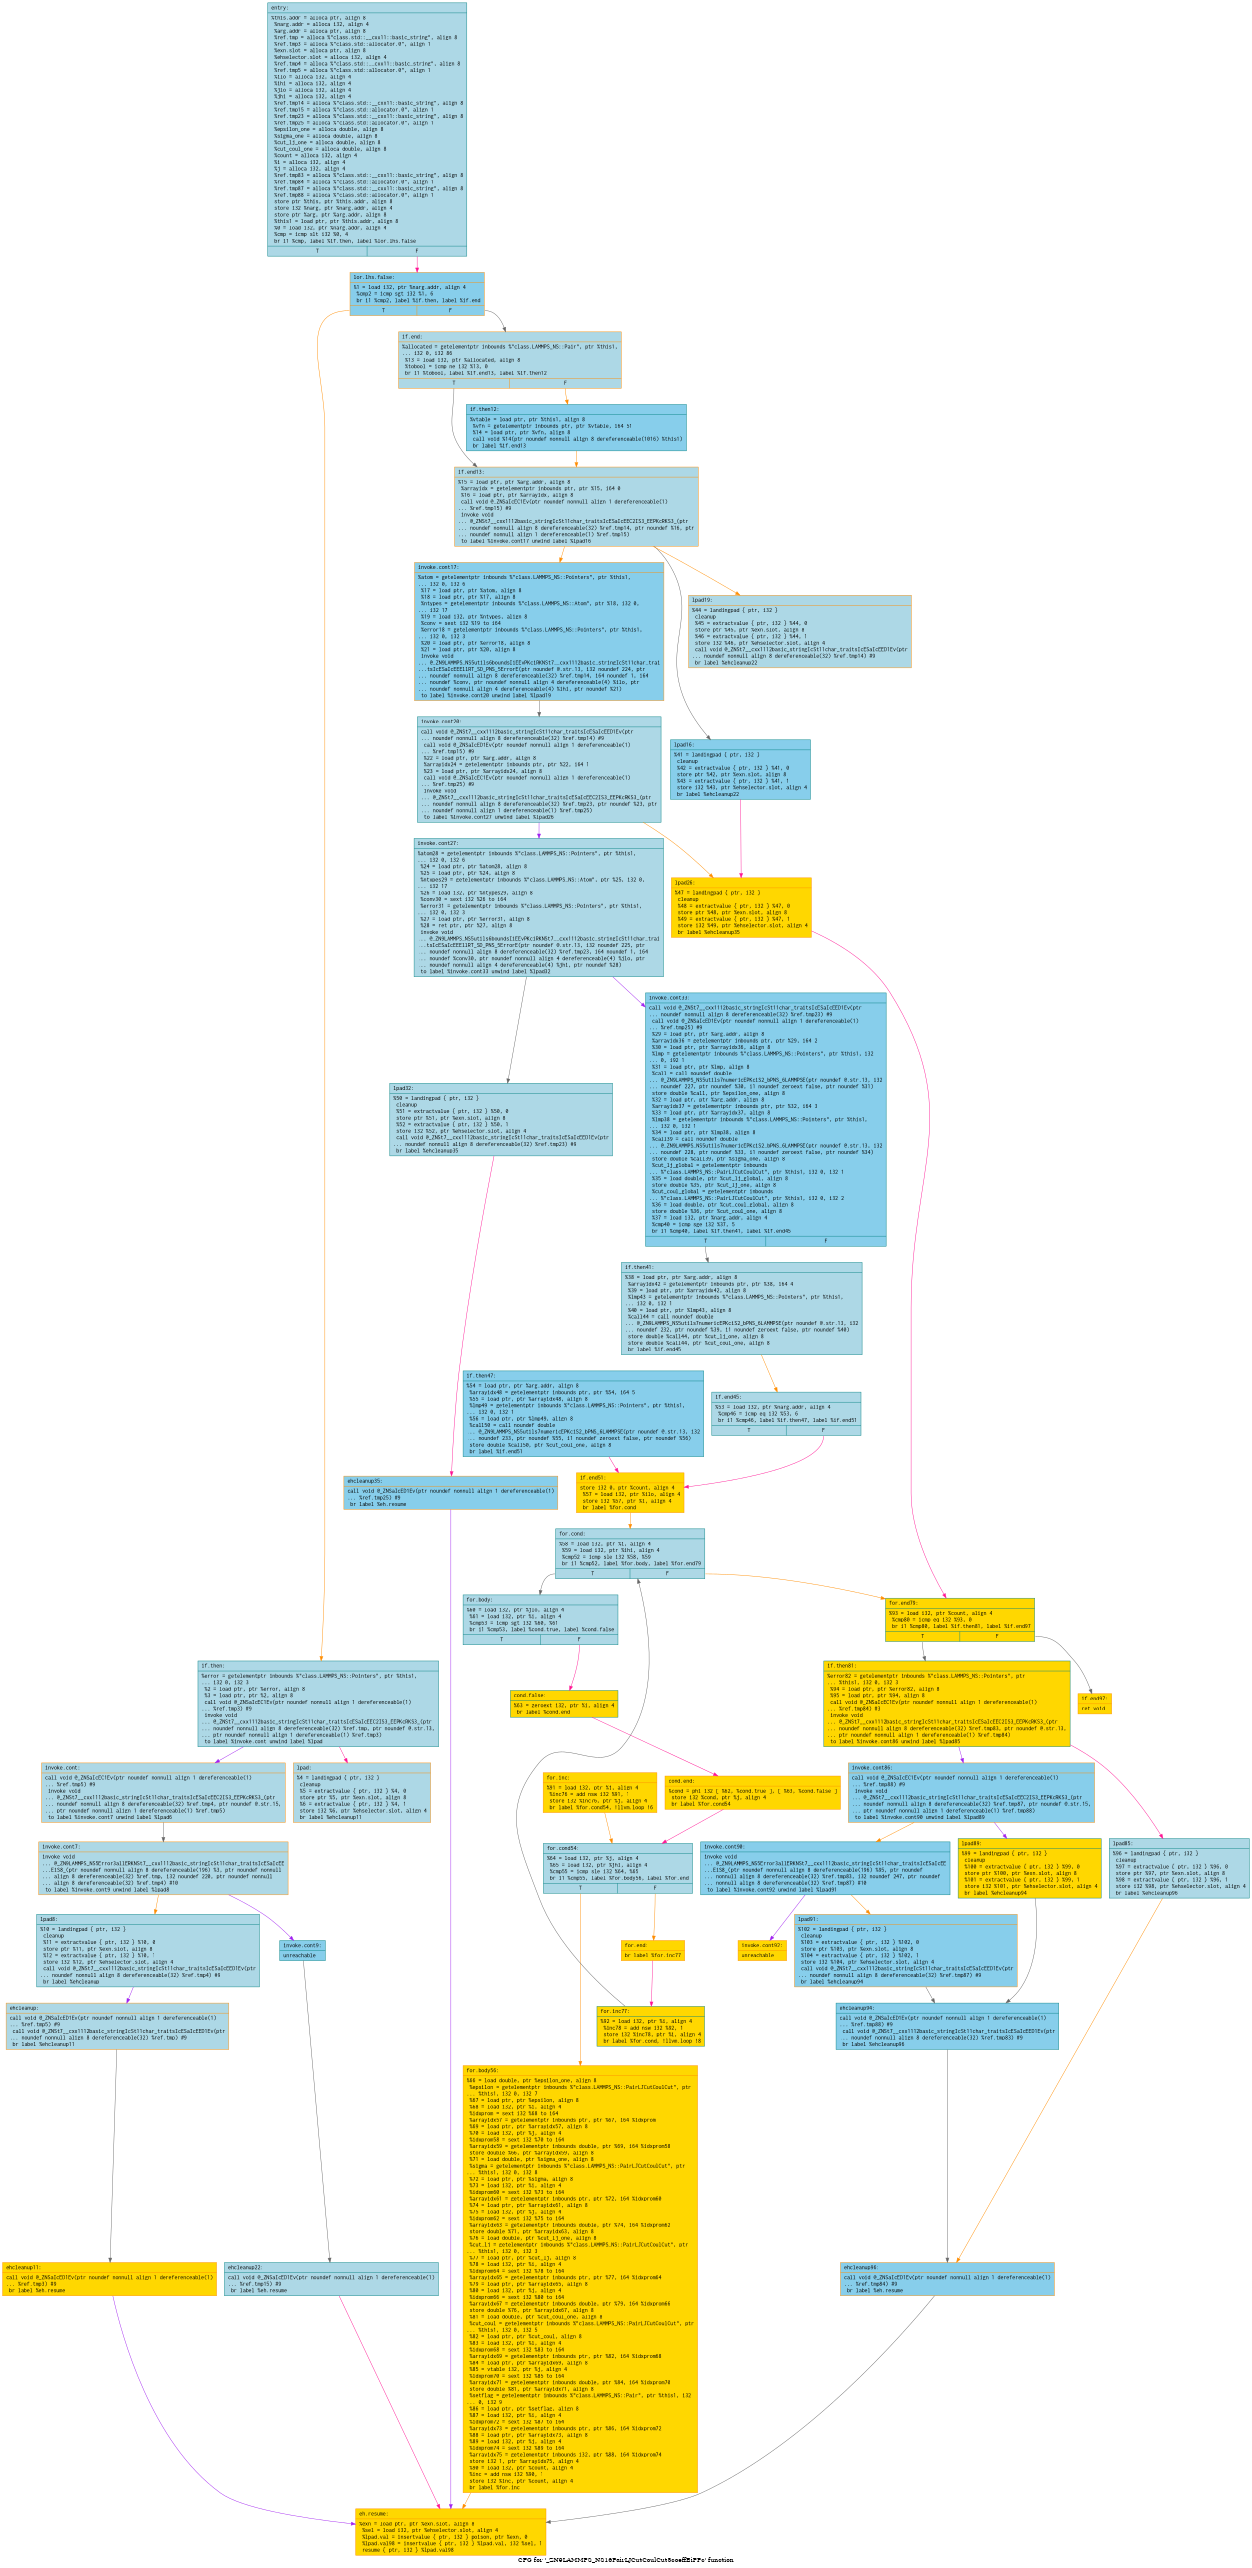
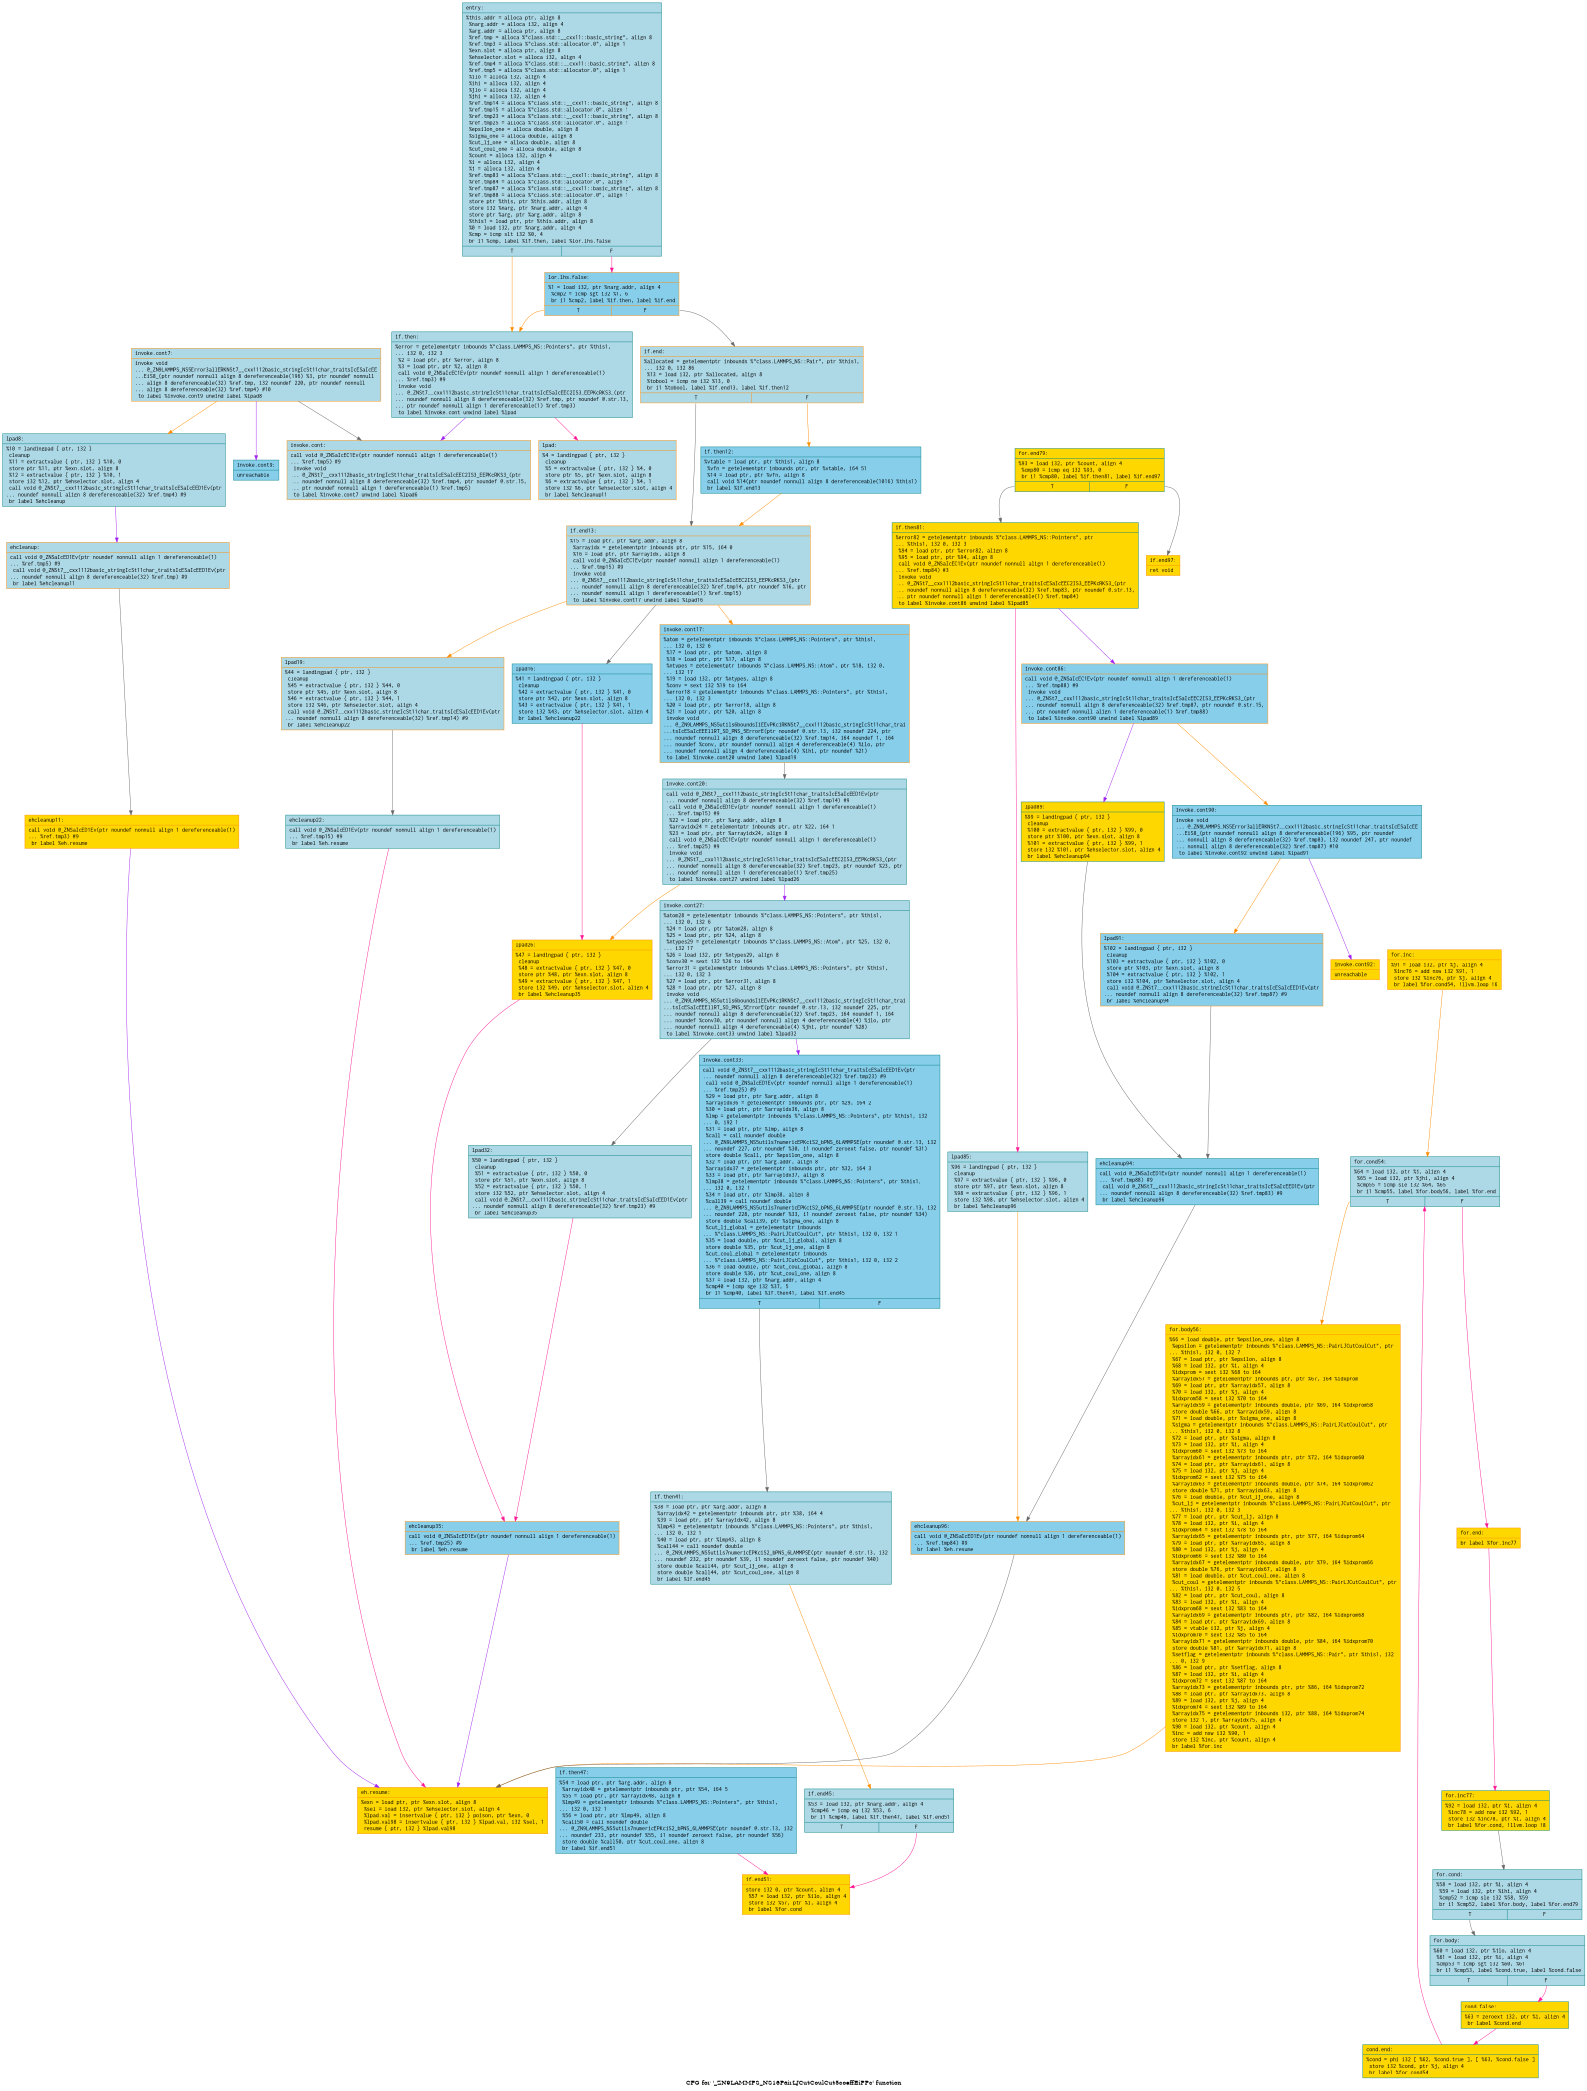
none -> (512, 292)
(465, 926) -> (712, 988)
(915, 1242) -> (432, 1249)
(630, 1518) -> none
(794, 1581) -> none
(753, 1793) -> (1451, 2061)
(163, 1830) -> (328, 420)
(655, 1915) -> (1470, 1366)
(316, 2109) -> (393, 770)
